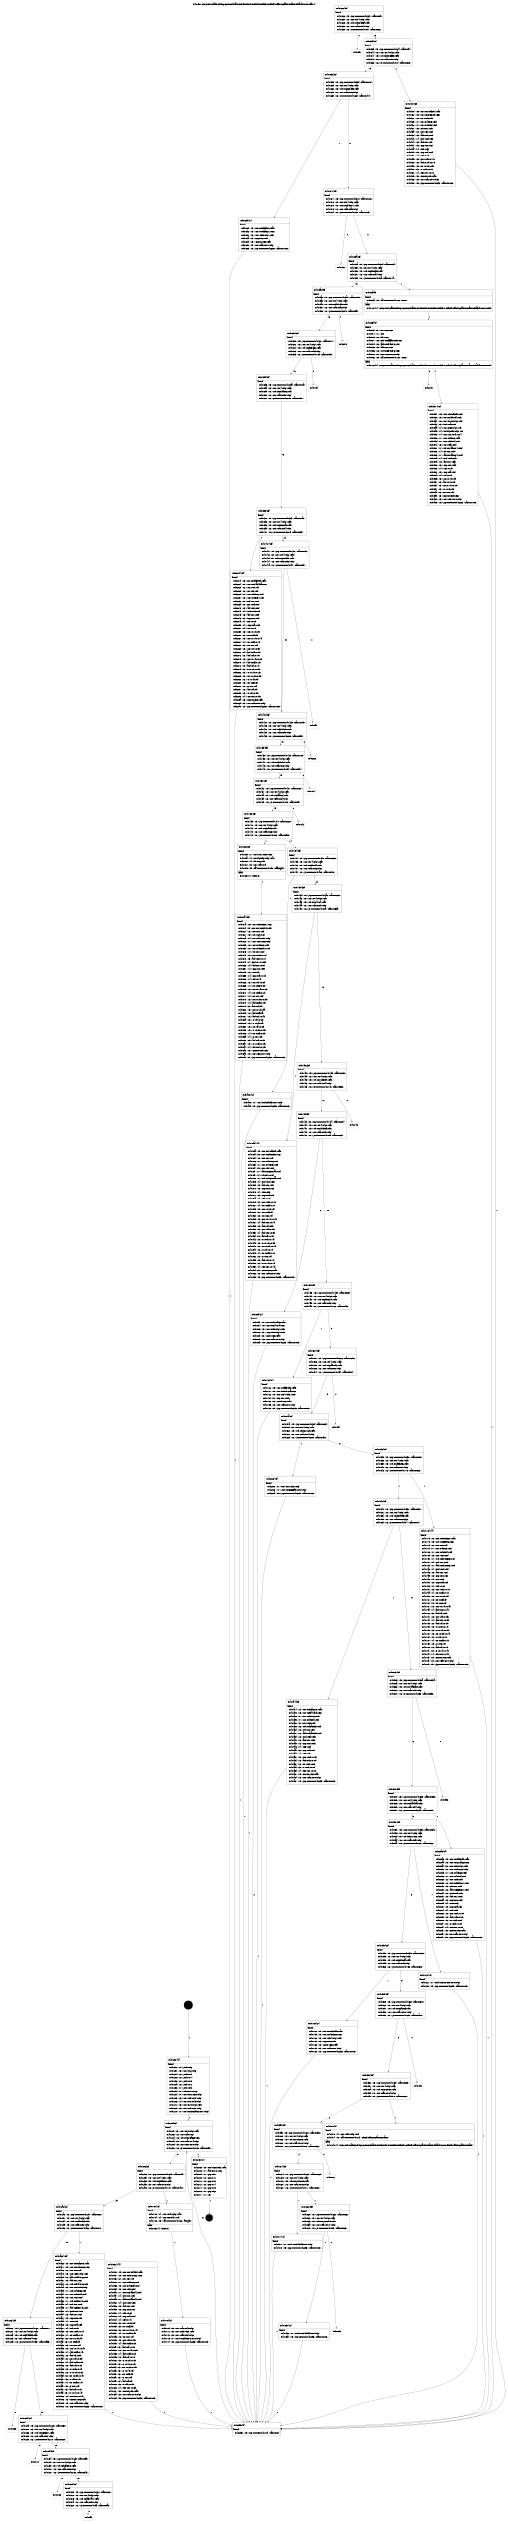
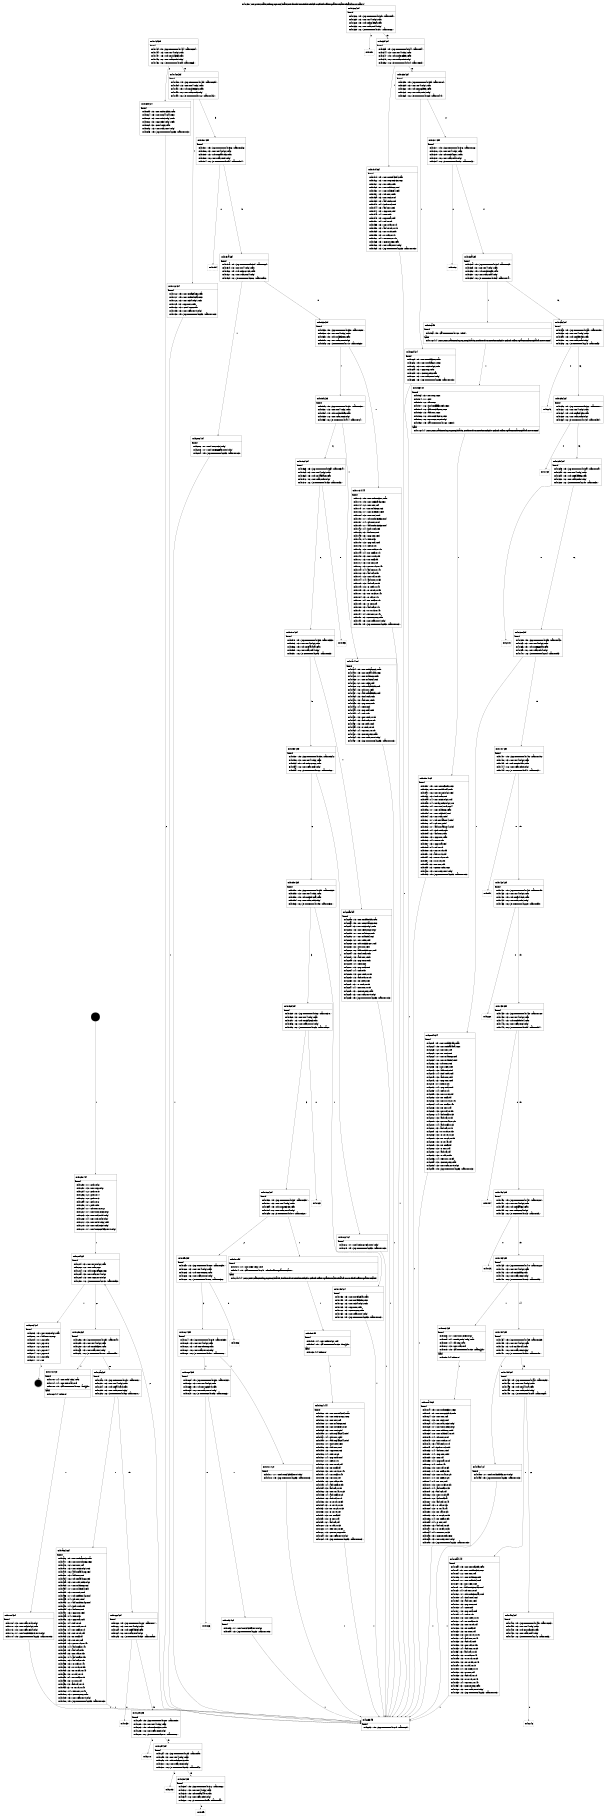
(428, 376) -> (508, 553)
(322, 1100) -> none
none -> (327, 1343)
